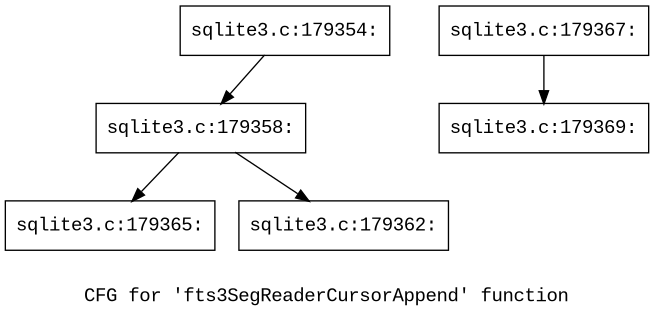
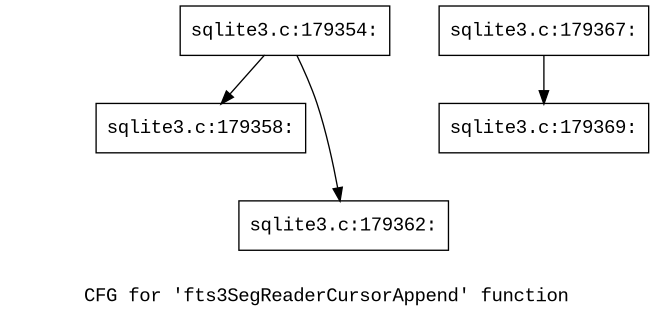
(266, 173) -> (322, 120)
(110, 226) -> none
